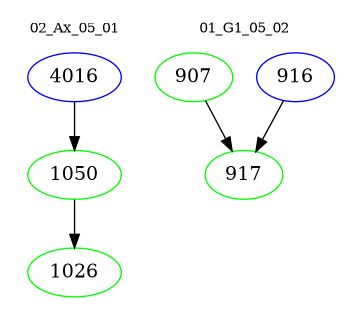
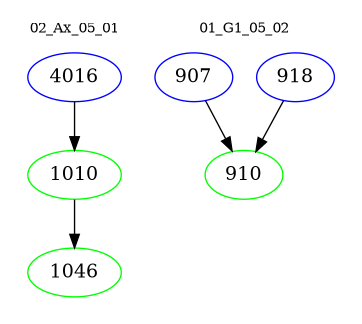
(194, 77) -> (194, 77)
(296, 77) -> (296, 77)
(75, 175) -> (75, 175)
(244, 175) -> (244, 175)
(75, 272) -> (75, 272)
